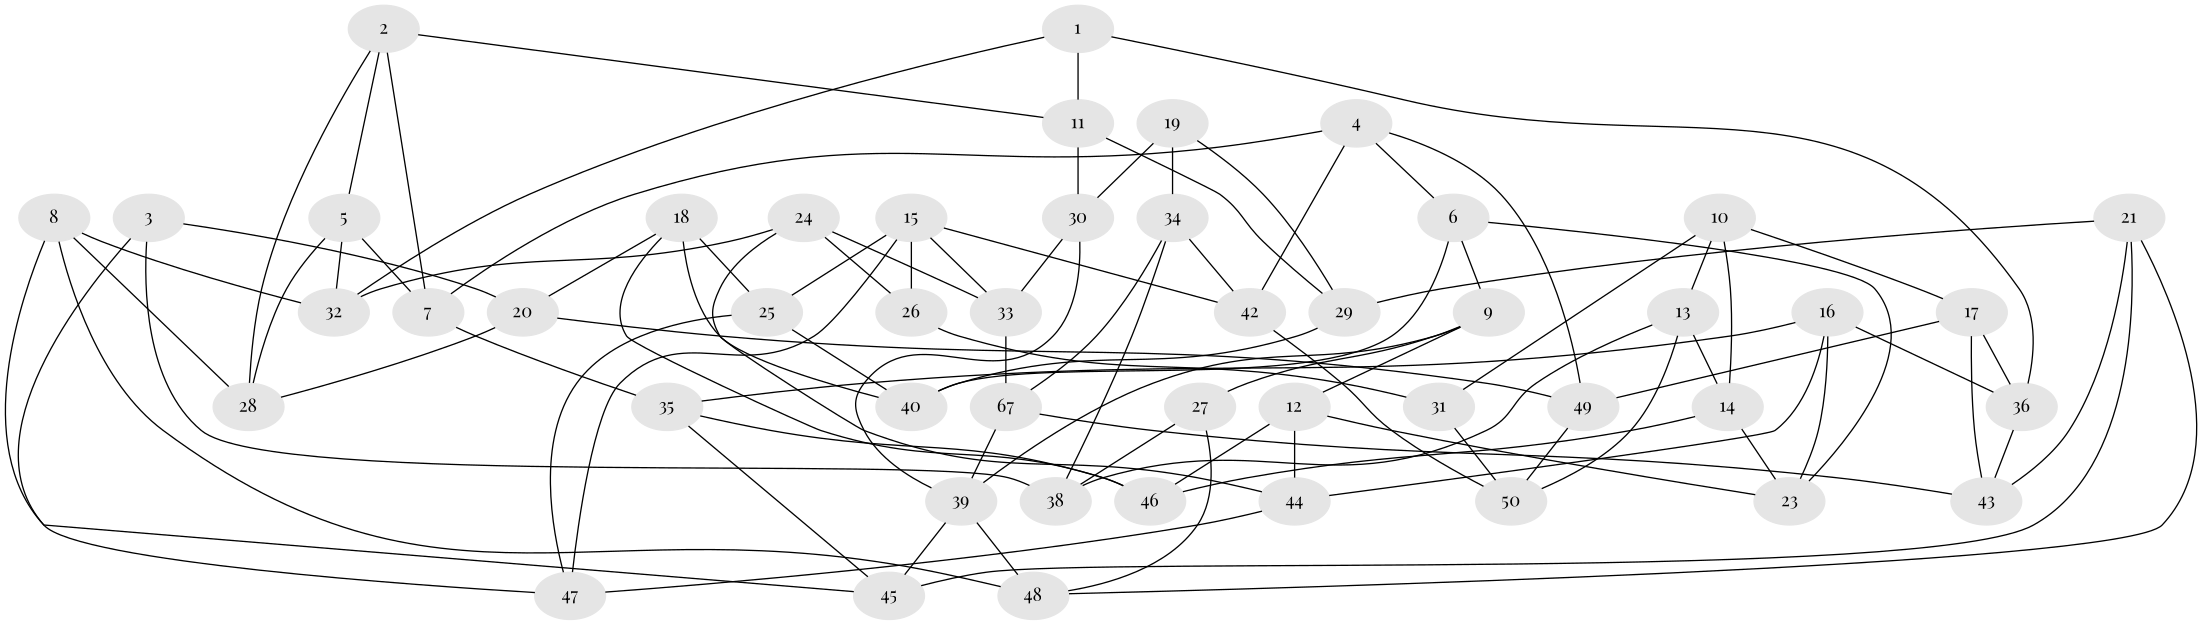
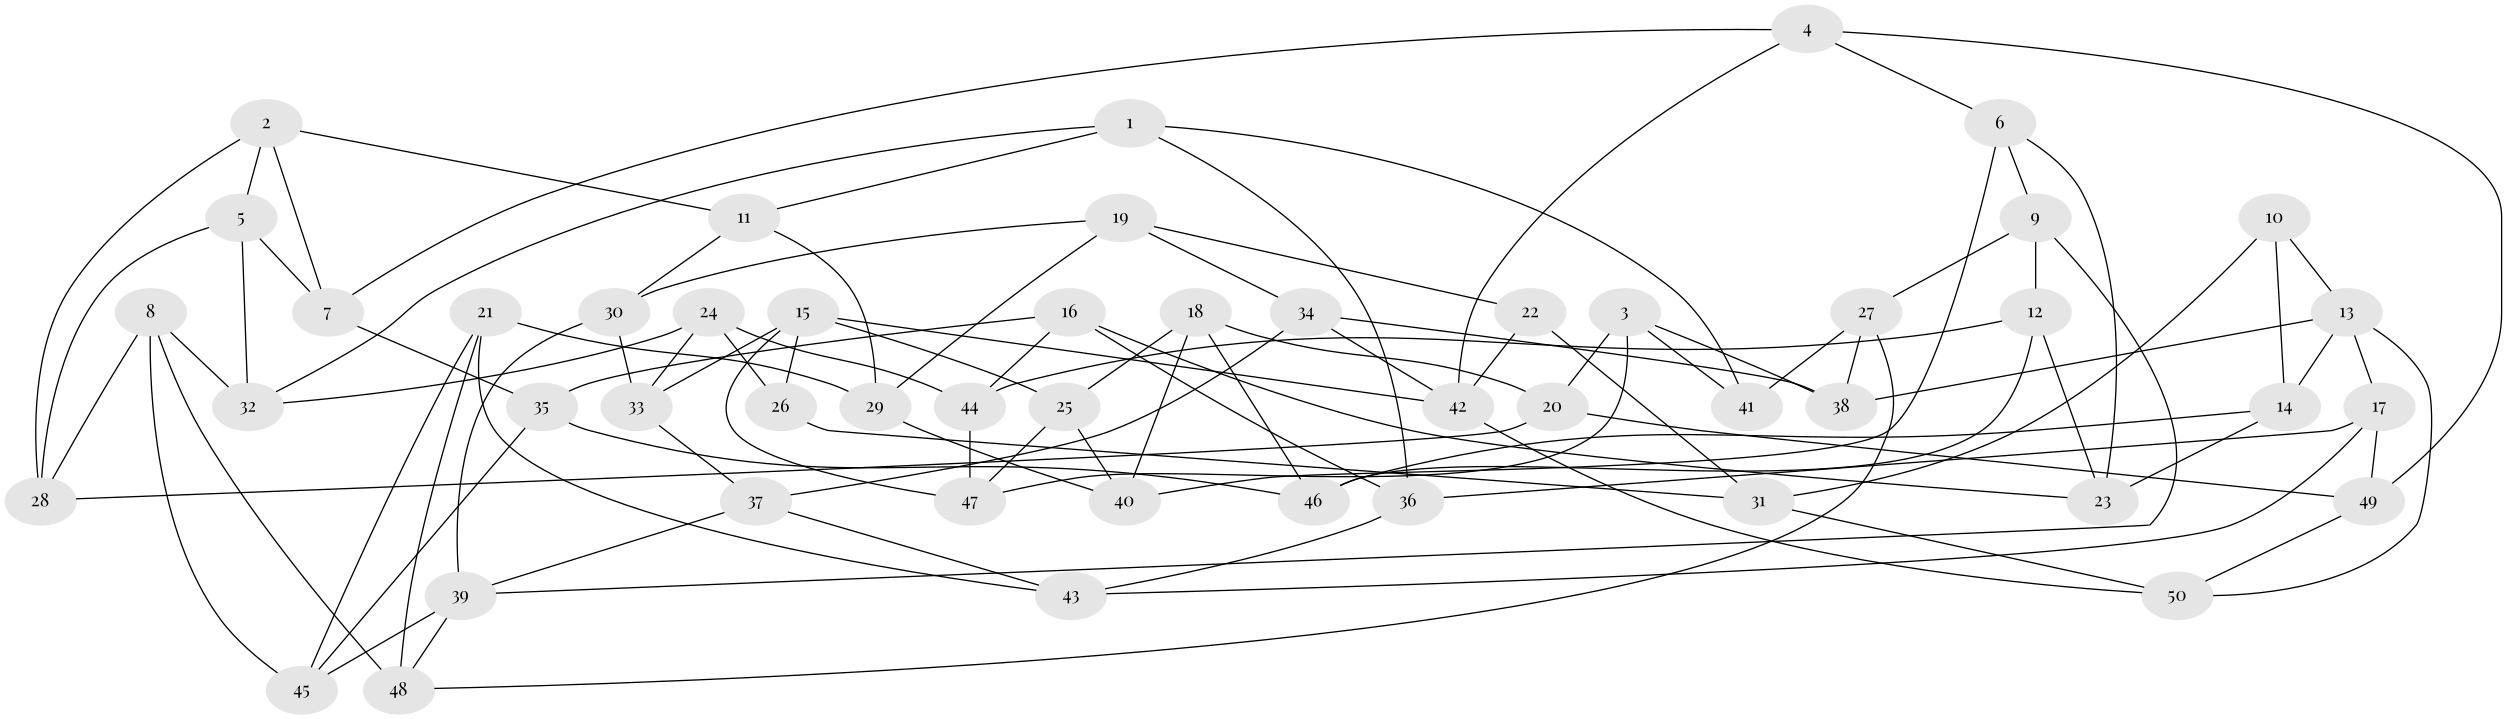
(1847, 263) -> (2363, 359)
none -> (1530, 312)
(1006, 407) -> (756, 501)
none -> (1747, 407)
